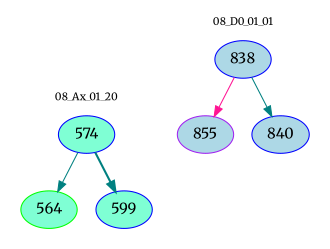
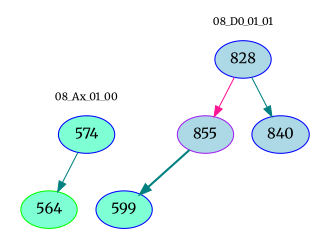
(243, 59) -> (243, 59)
(87, 98) -> (87, 98)
(103, 167) -> (169, 169)
